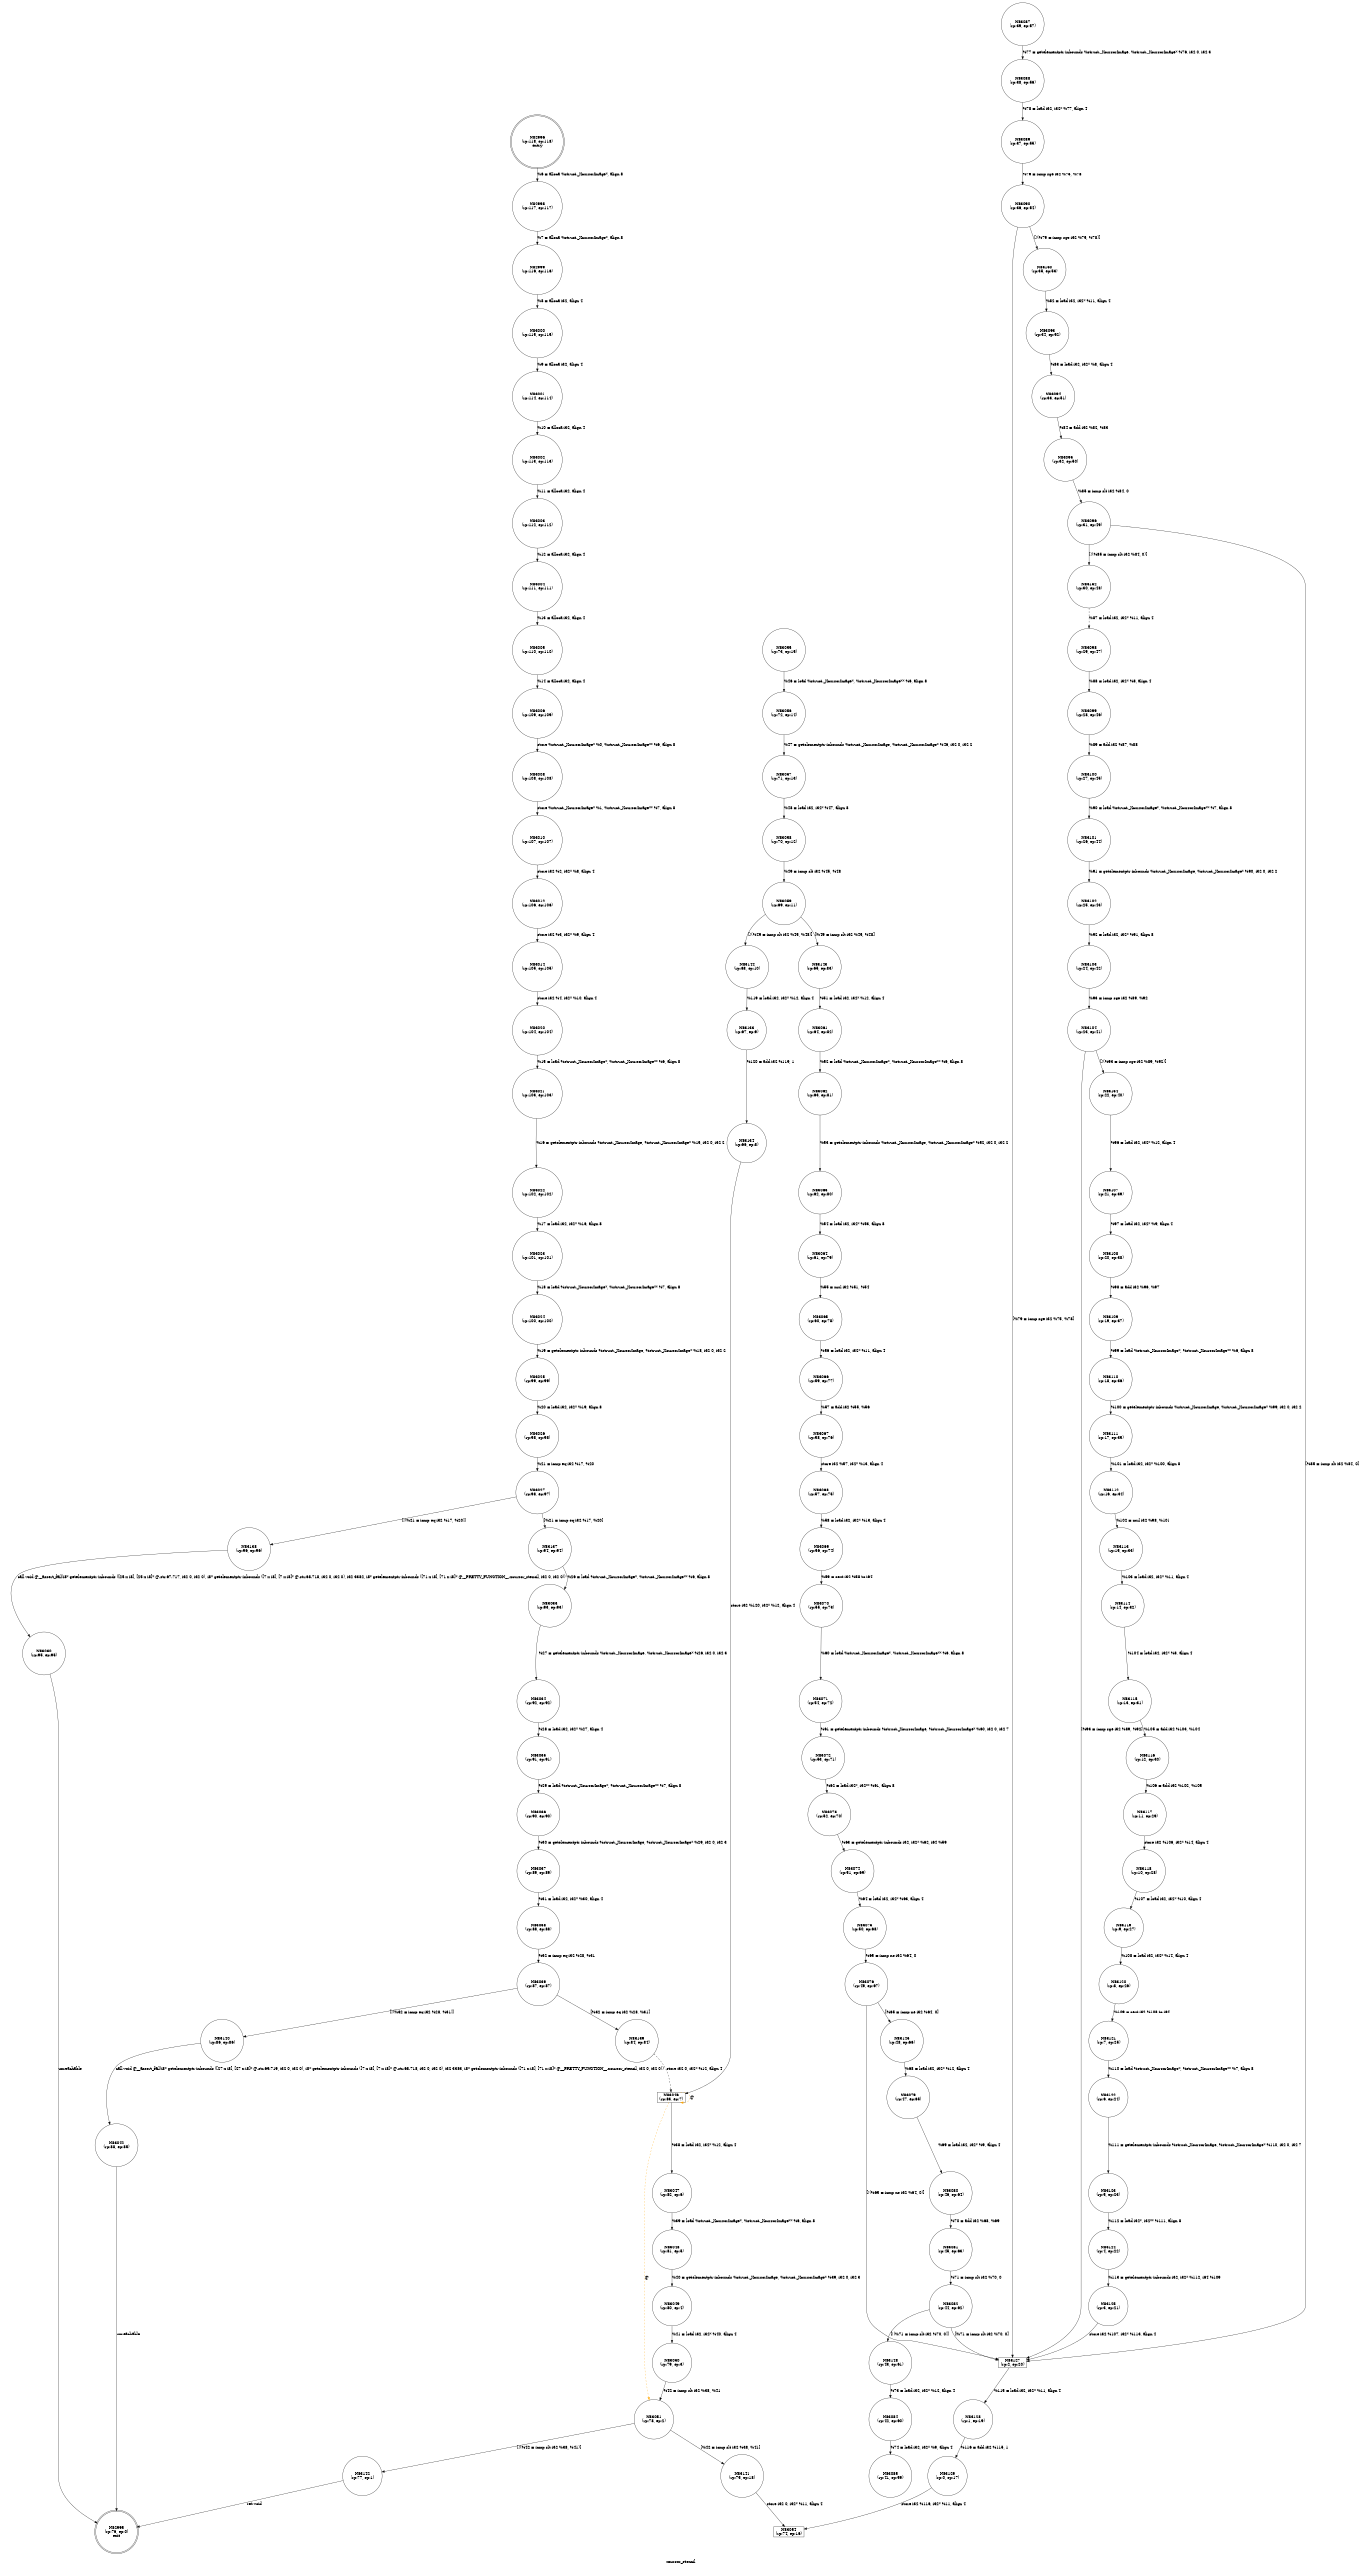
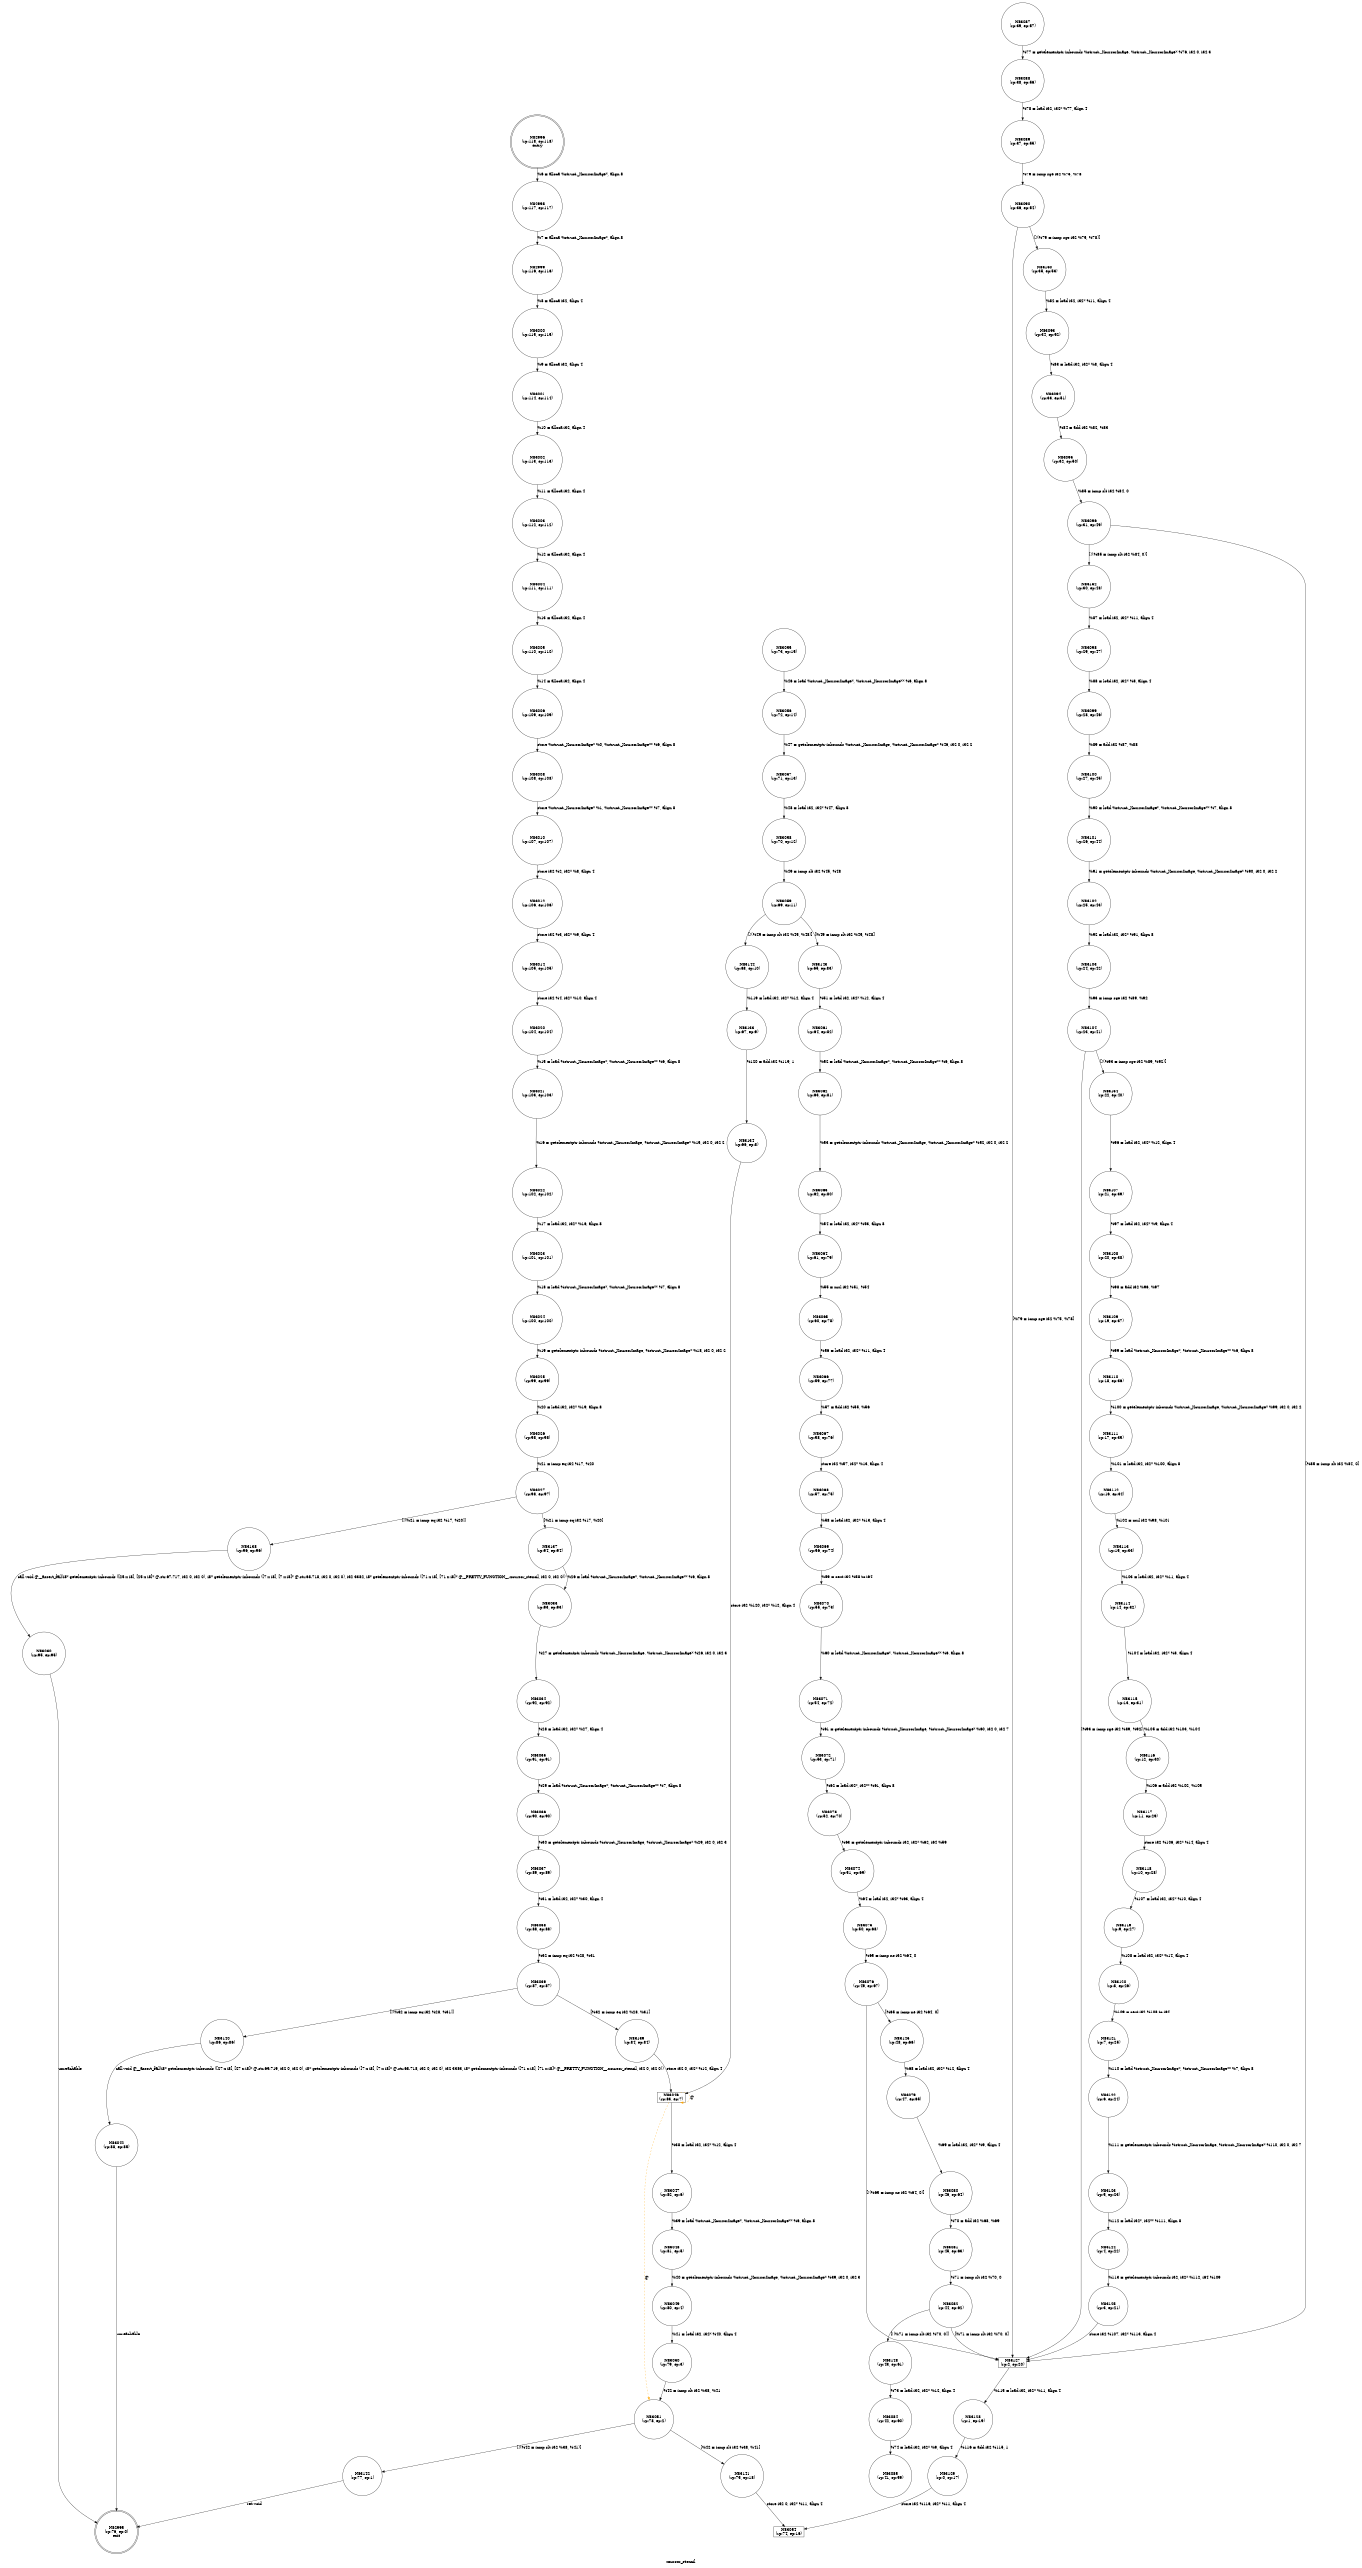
(1089, 617) -> (1089, 617)
(666, 2070) -> (666, 2070)
